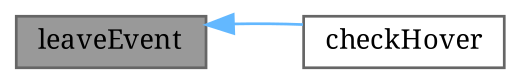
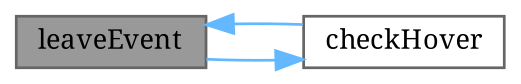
none -> (241, 60)
